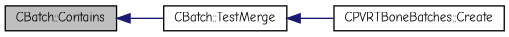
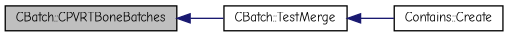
(61, 18) -> (91, 18)
(419, 18) -> (449, 18)
